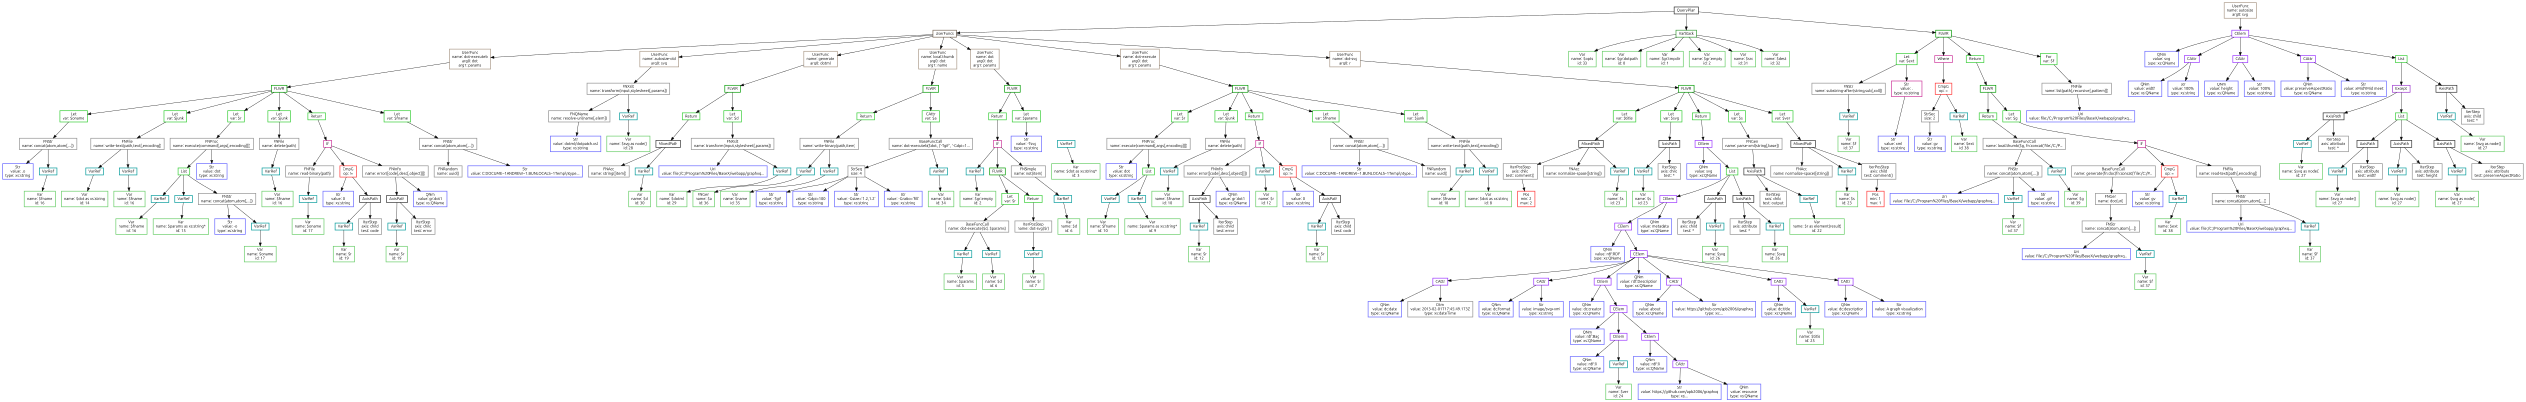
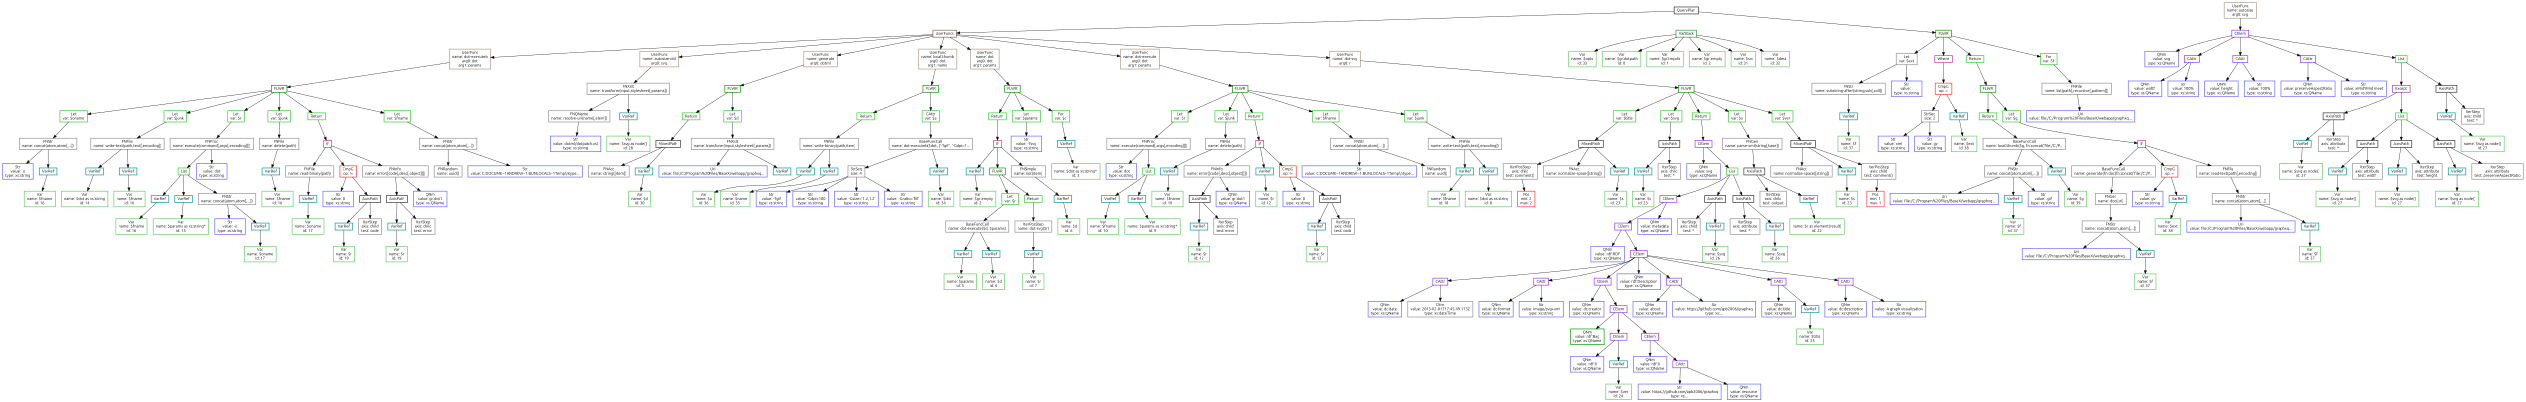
(1686, 20) -> none
(1907, 59) -> (1907, 59)
(1907, 89) -> (1907, 89)
(1900, 115) -> (1915, 128)
none -> (1061, 116)
(672, 199) -> none
(704, 199) -> (704, 199)
(1587, 337) -> (1587, 337)
